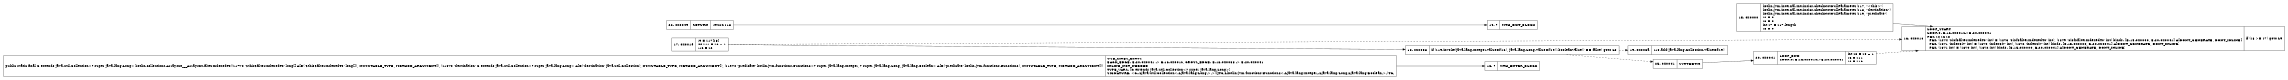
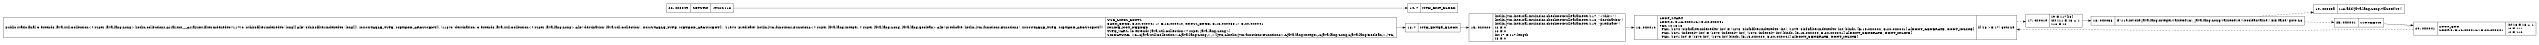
none -> (1463, 28)
(1314, 42) -> (2020, 22)
(1690, 50) -> (2371, 9)
